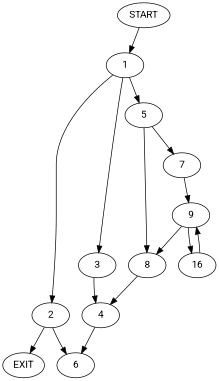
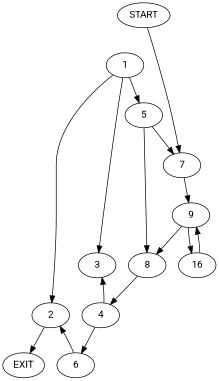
(136, 37) -> (164, 86)
(94, 287) -> (104, 294)
(57, 338) -> (69, 342)
